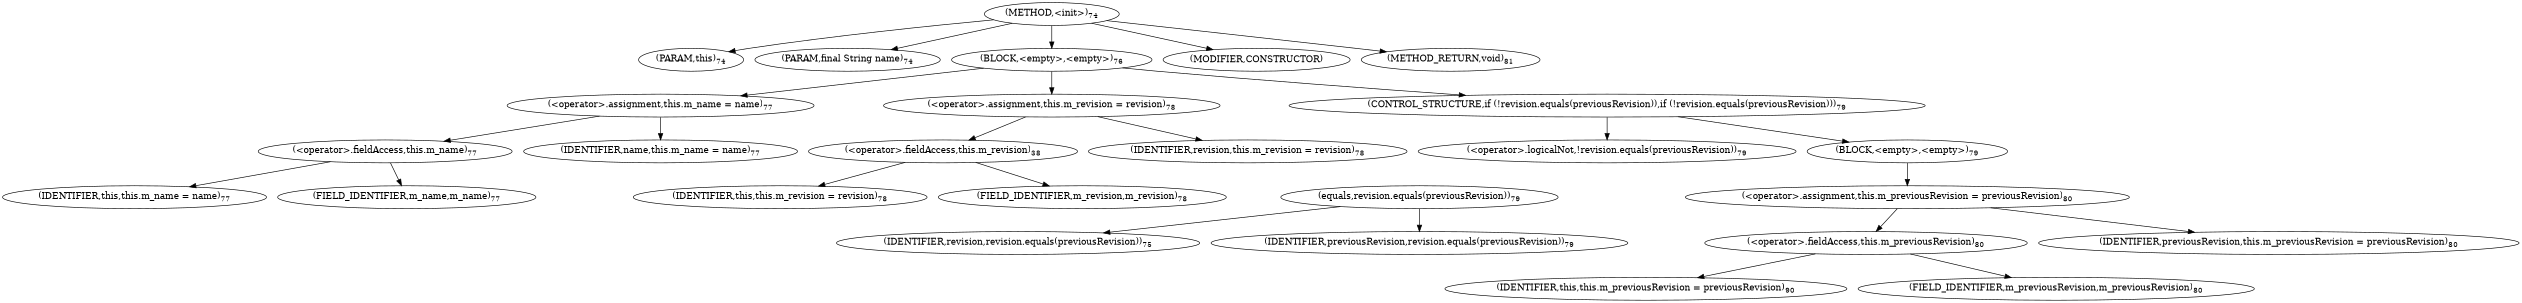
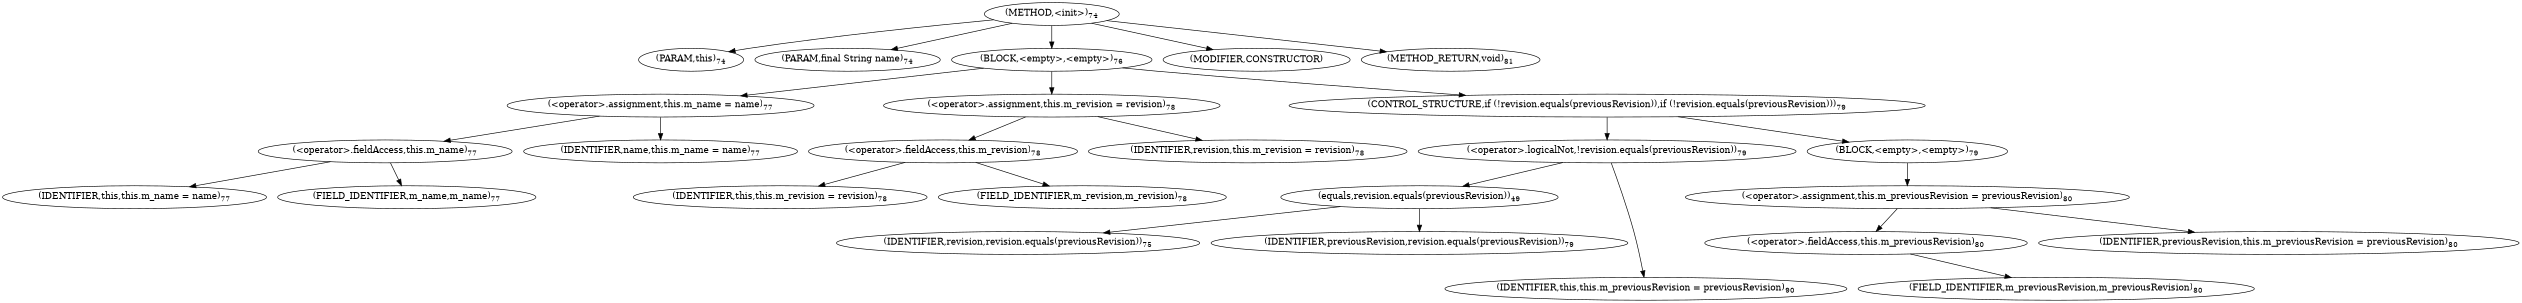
(1036, 150) -> (1036, 150)
none -> (1516, 174)
(1516, 196) -> (1516, 196)
(1760, 265) -> (1629, 216)
